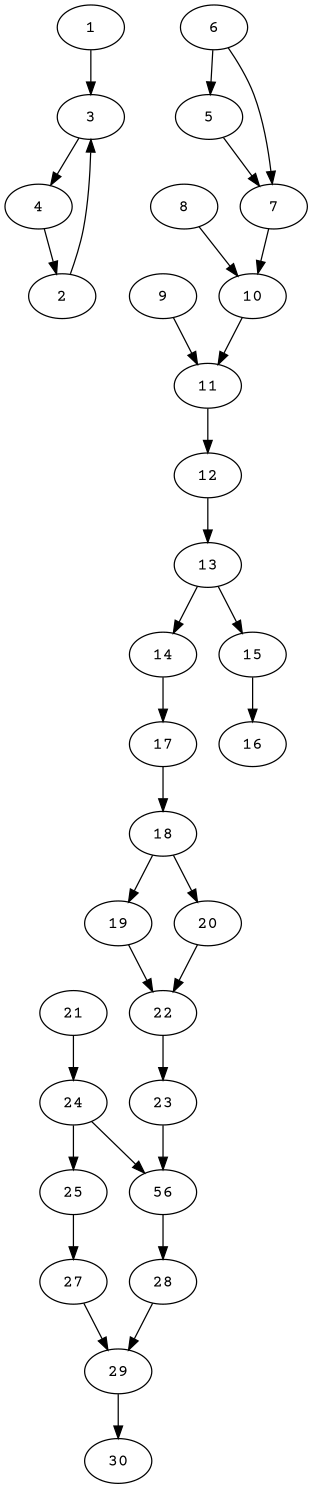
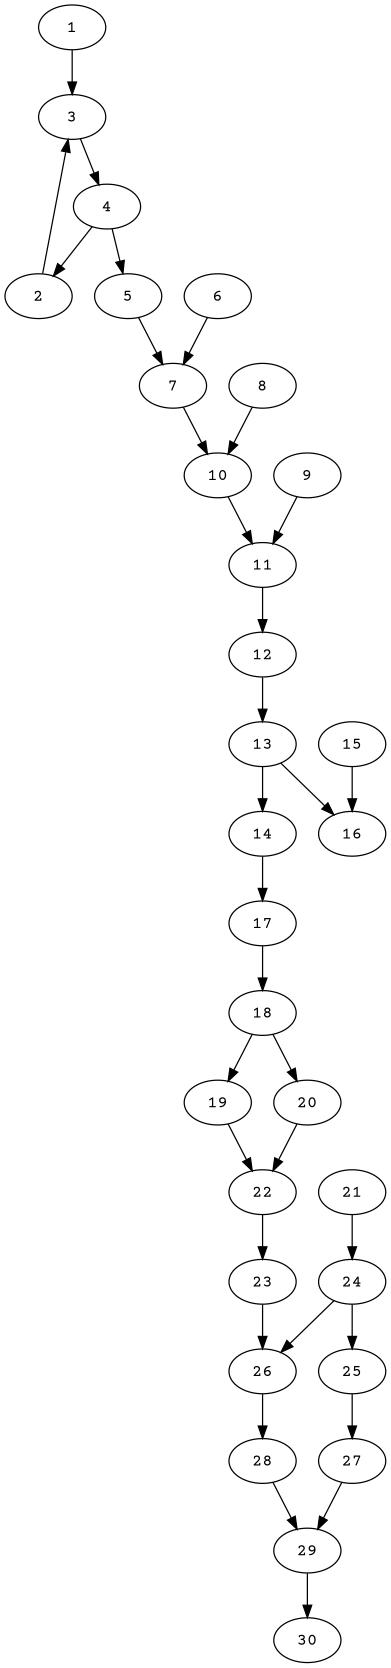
(212, 66) -> (116, 245)
(227, 604) -> (303, 785)
(163, 1192) -> (263, 1371)
